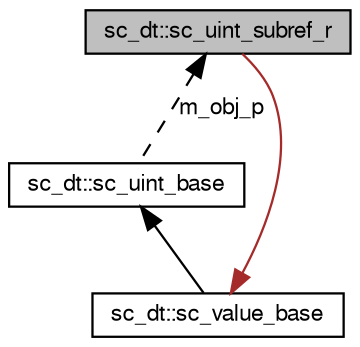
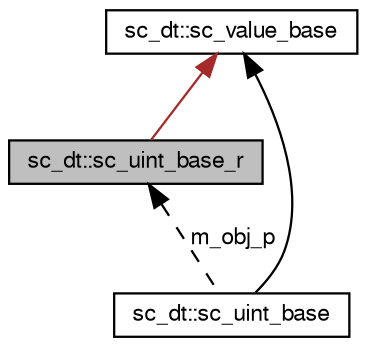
(218, 32) -> (136, 162)
(179, 259) -> (291, 185)
